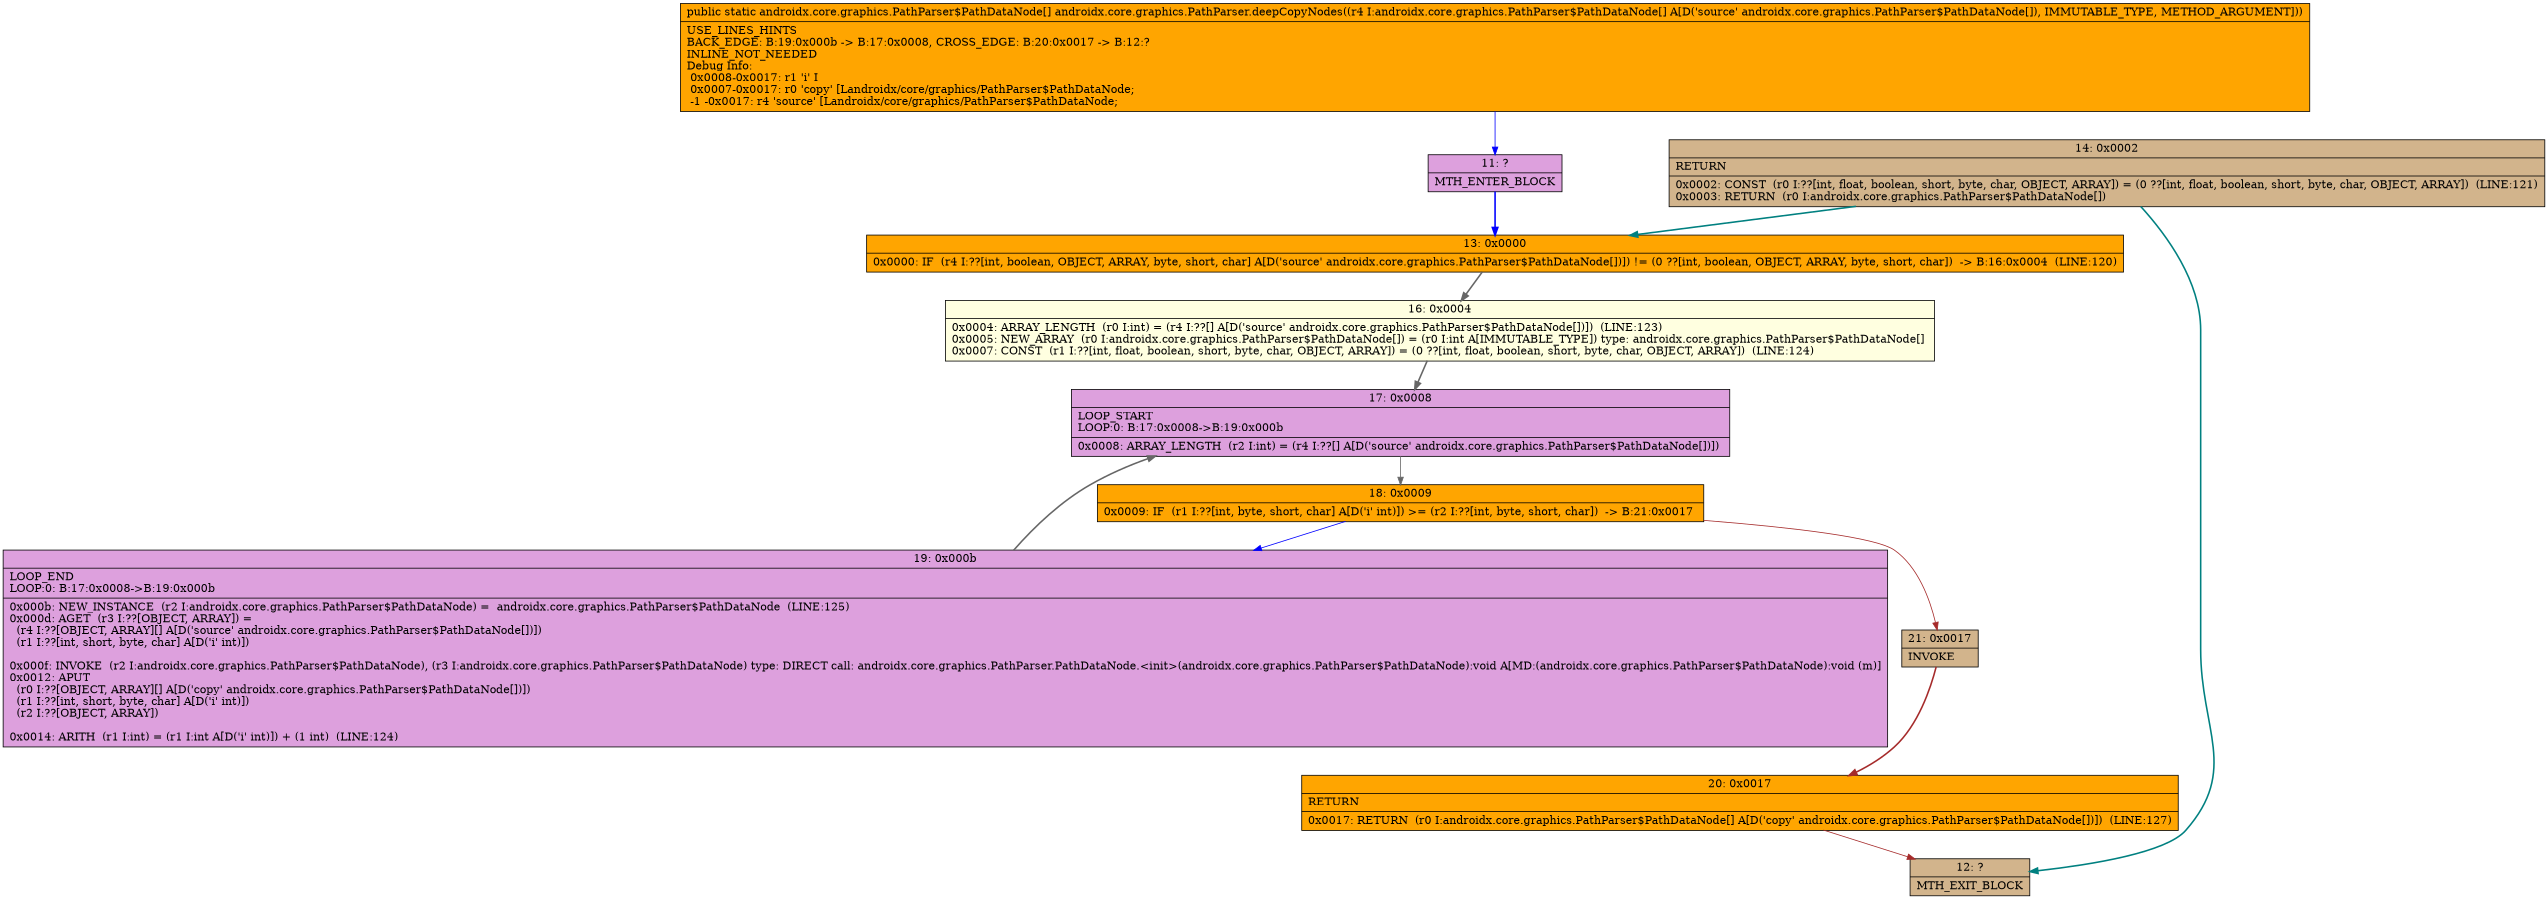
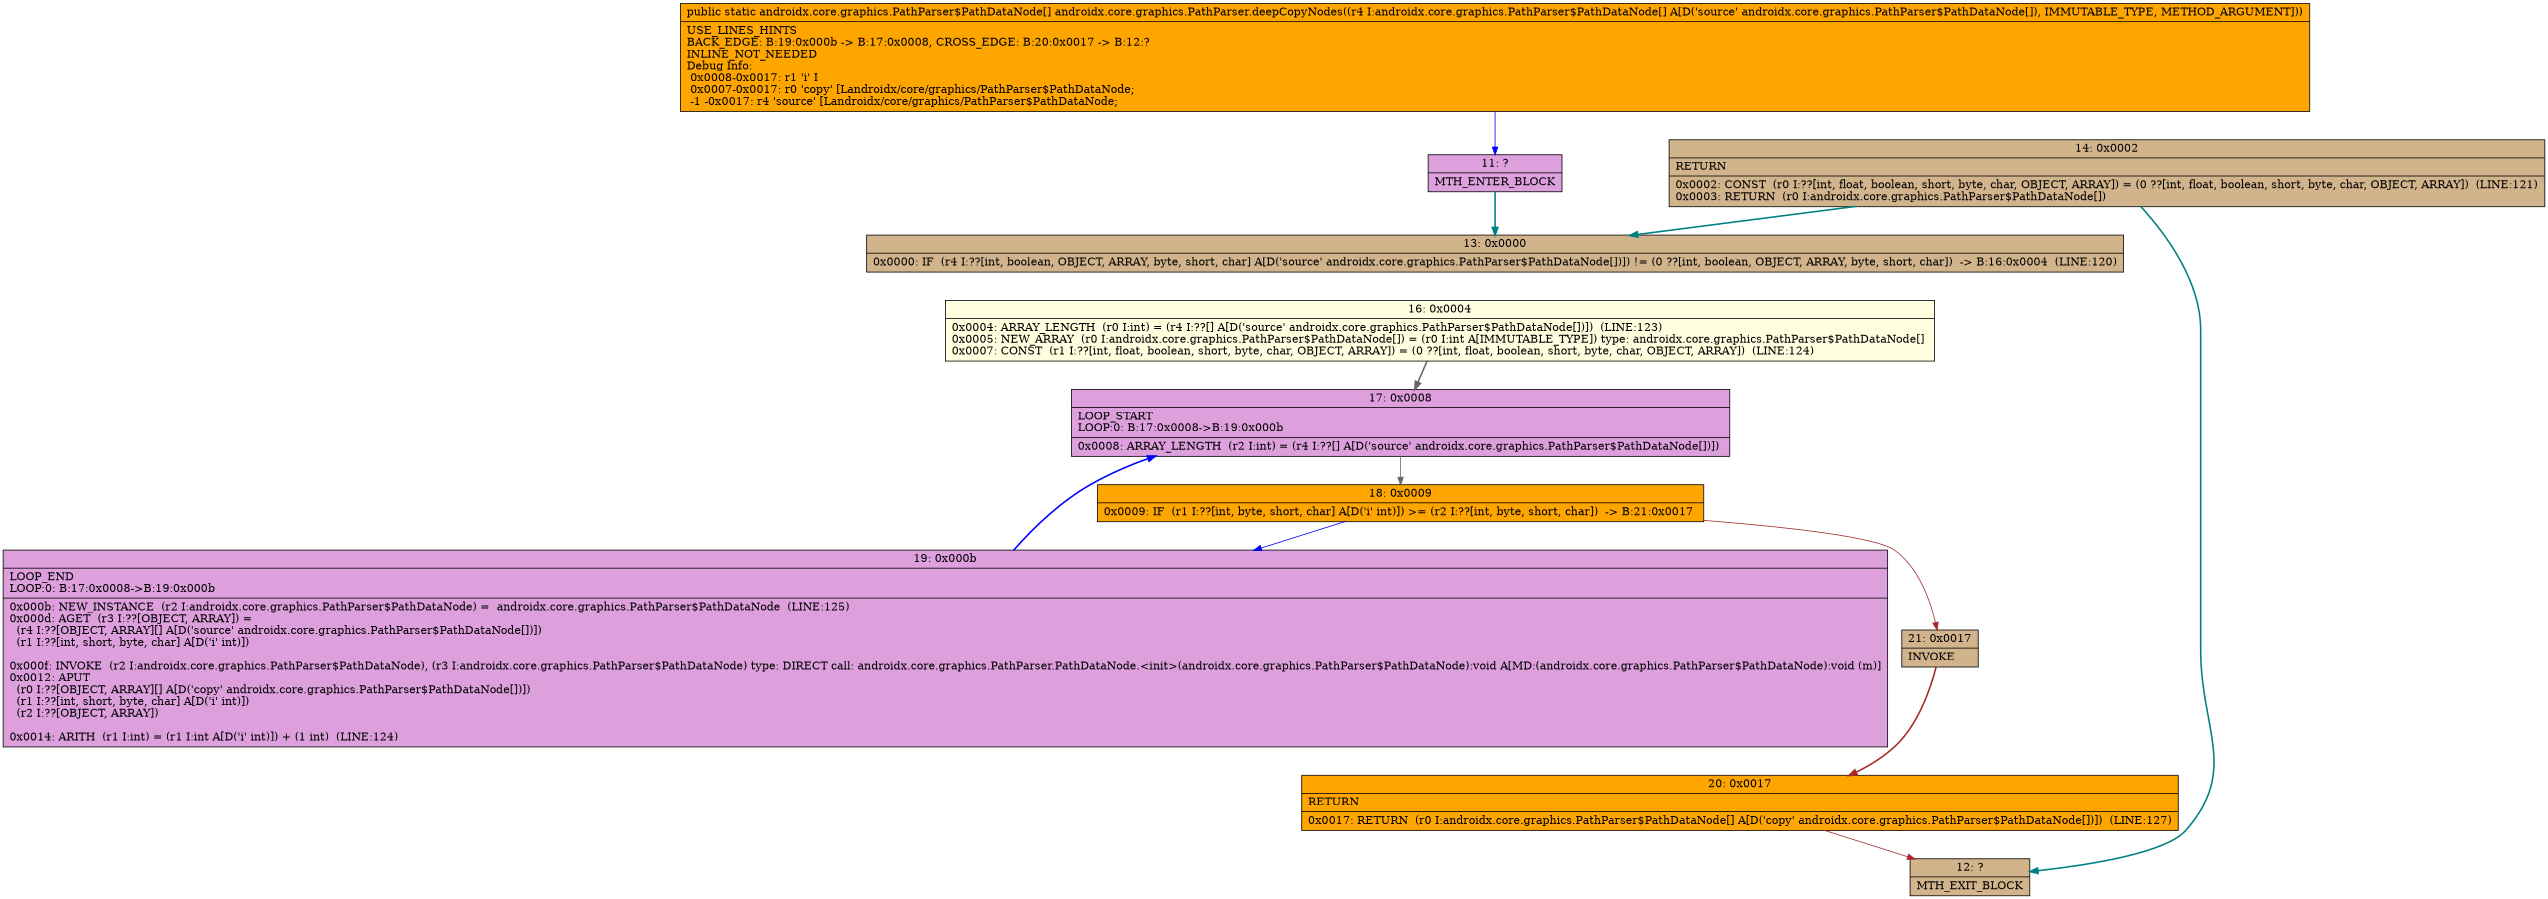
(1495, 209) -> (1495, 209)
(1495, 254) -> (1495, 254)
(1474, 283) -> none
(1074, 495) -> (1074, 495)
